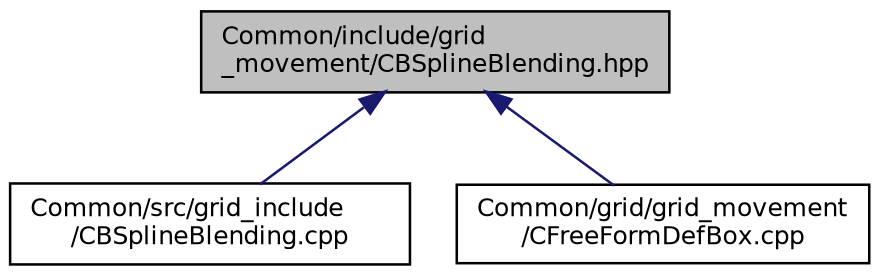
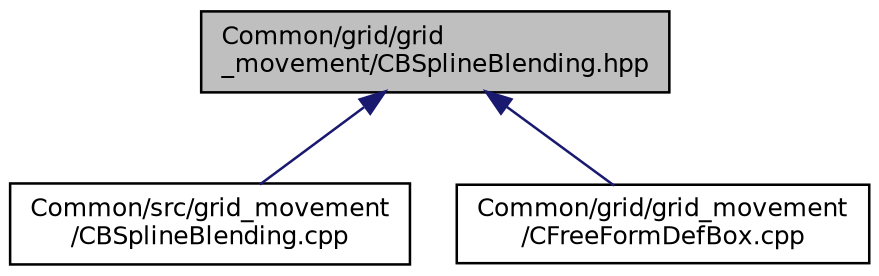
(435, 52) -> (435, 52)
(210, 224) -> (210, 224)
